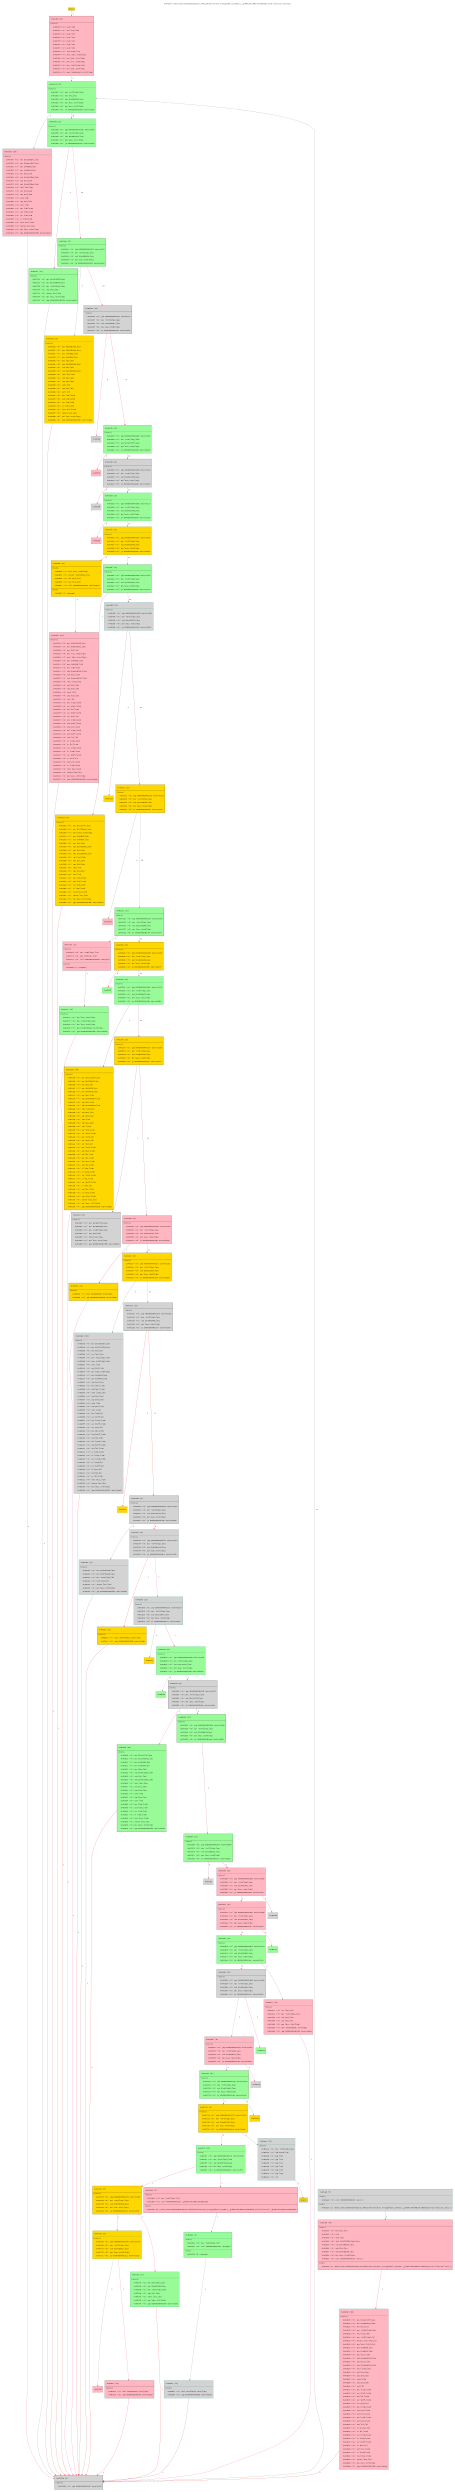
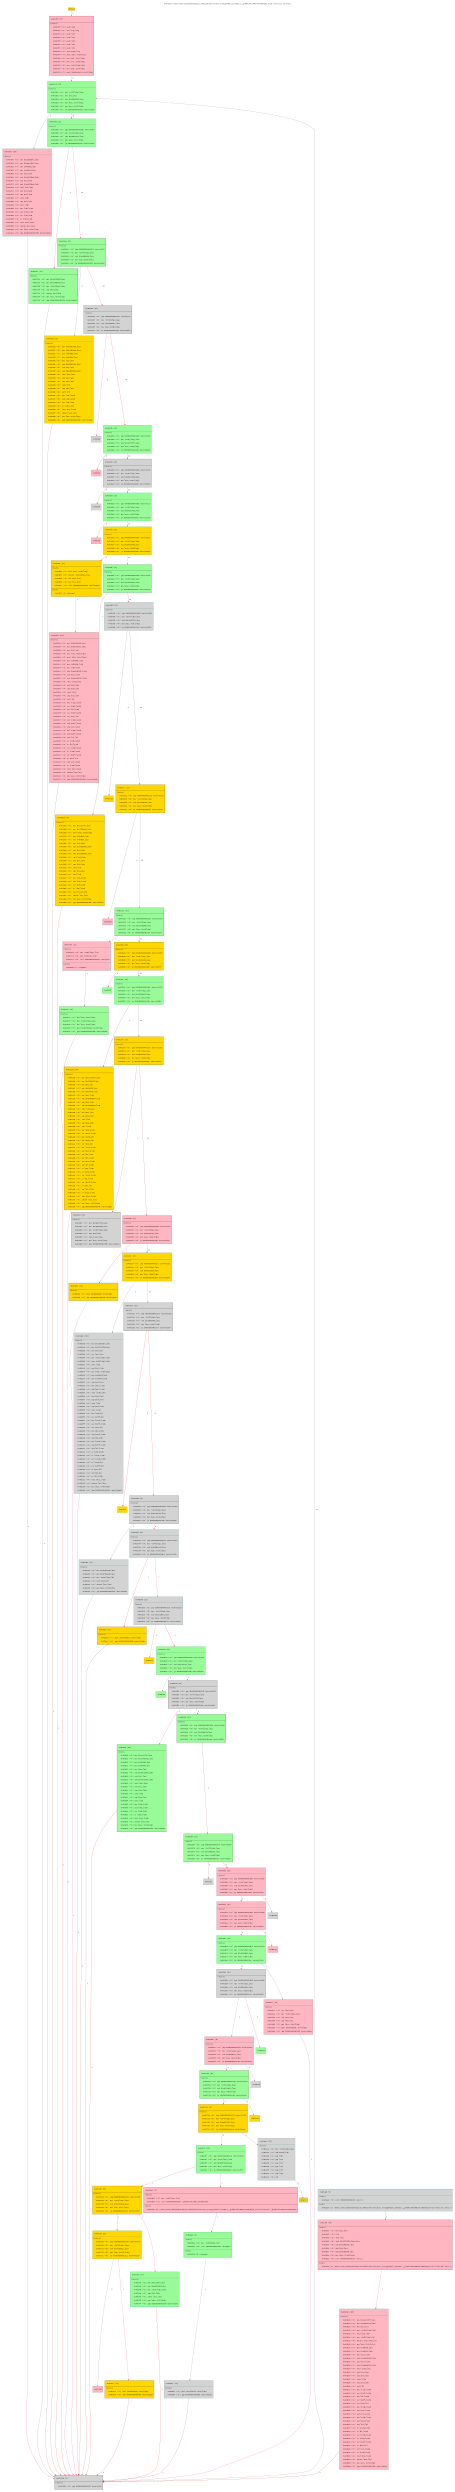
(273, 1949) -> (273, 1949)
(129, 2389) -> (129, 2389)
